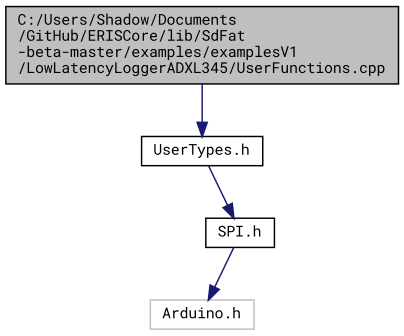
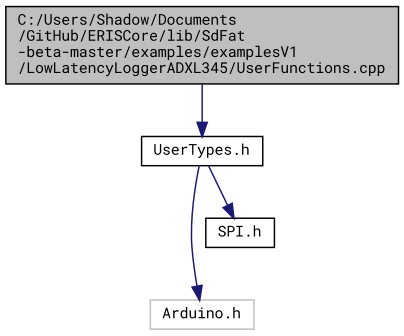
(224, 267) -> (192, 226)
